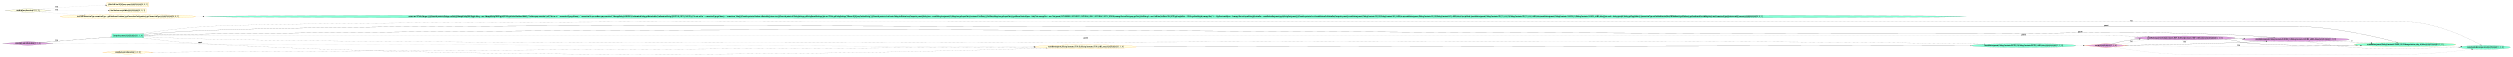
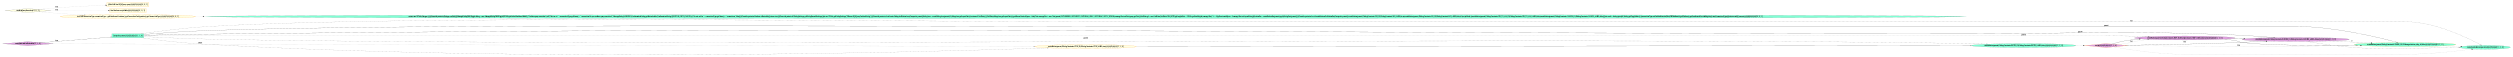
(128, 52) -> none
